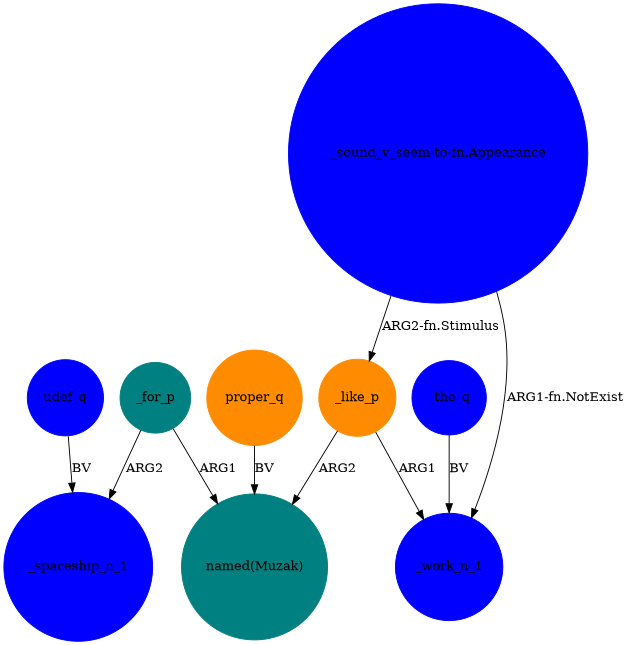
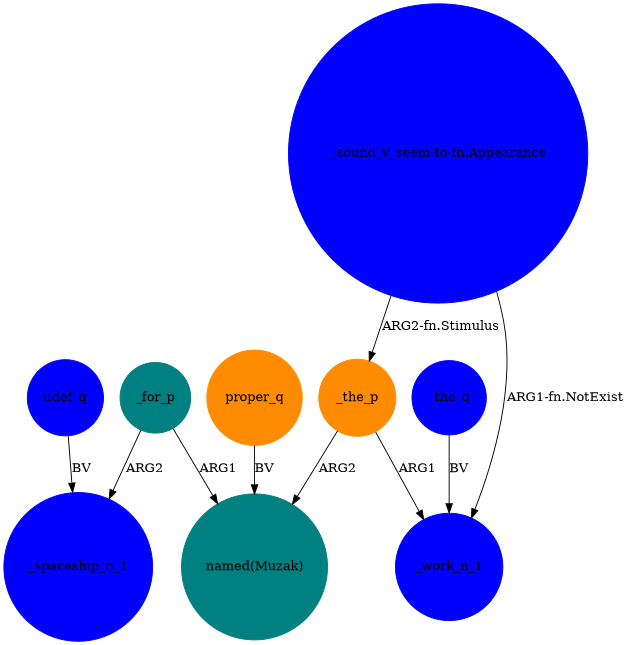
(357, 398) -> (357, 398)
